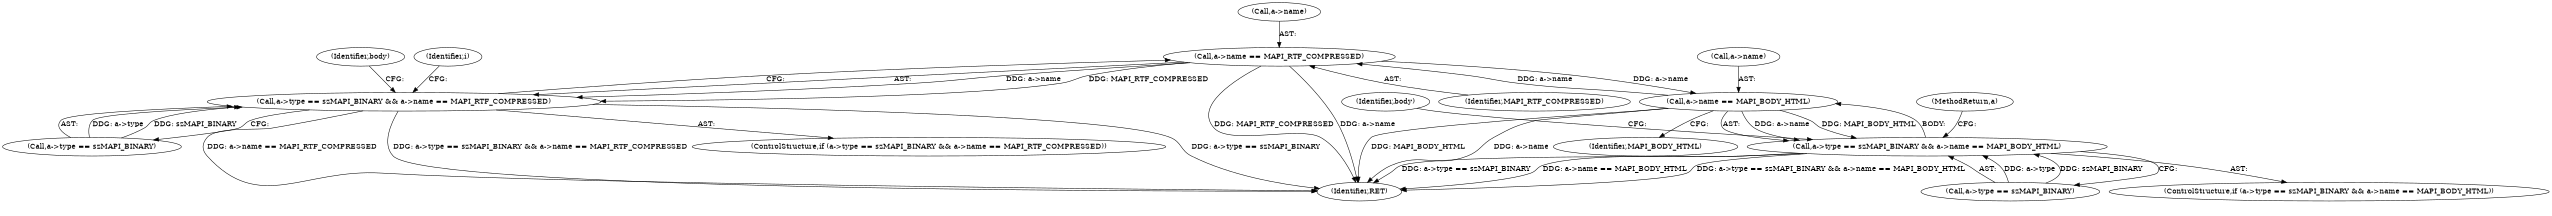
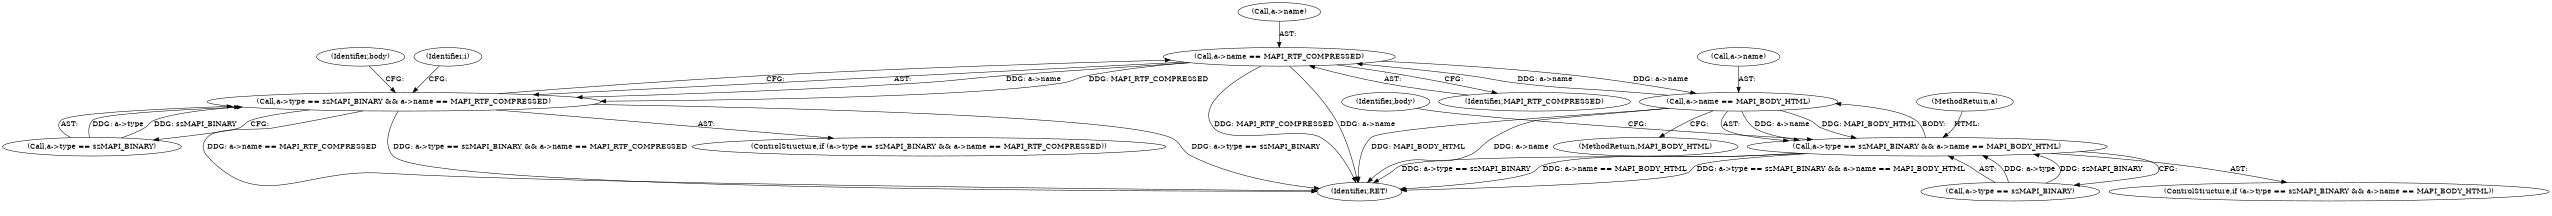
none -> (1415, 77)
(1968, 124) -> (1968, 124)
(1646, 147) -> (1646, 147)
